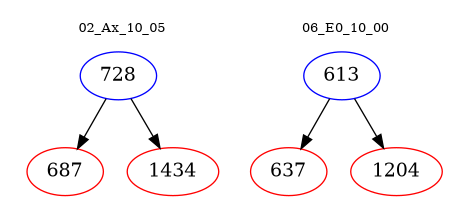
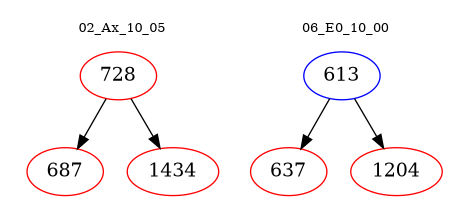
(118, 76) -> (118, 76)
